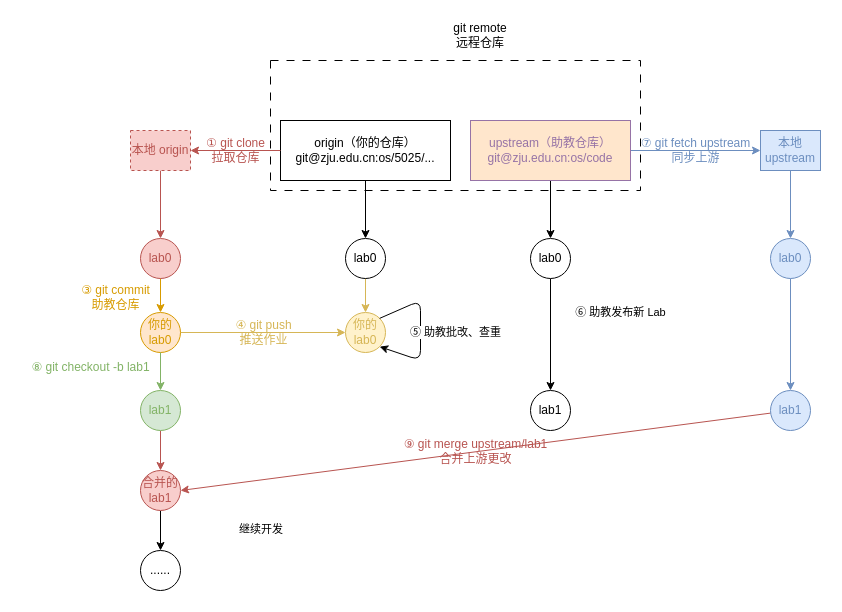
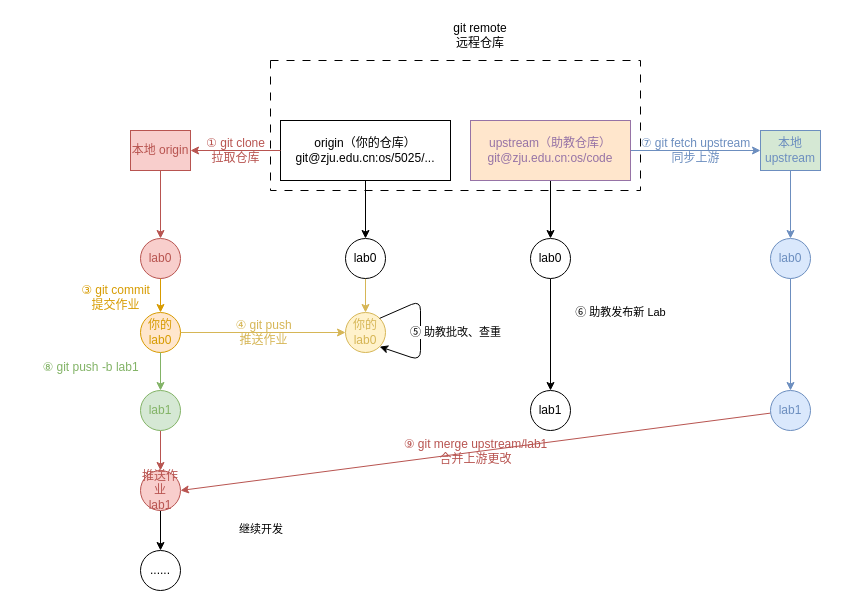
(161, 151) -> (161, 151)
(791, 151) -> (791, 151)
(116, 298) -> (116, 298)
(91, 368) -> (91, 368)
(161, 491) -> (161, 491)
